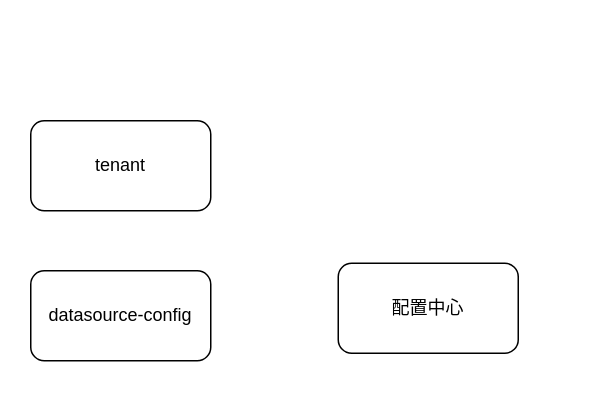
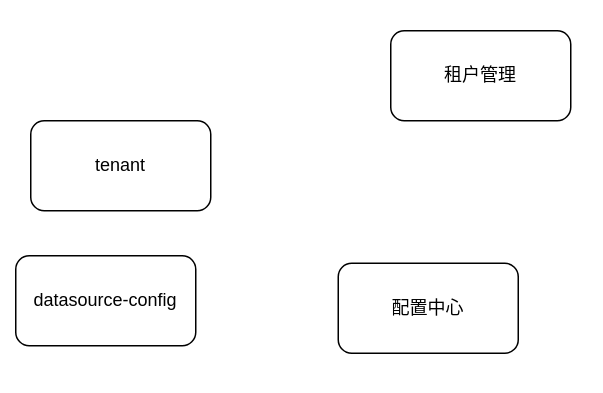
none -> (481, 76)
(121, 316) -> (106, 301)
